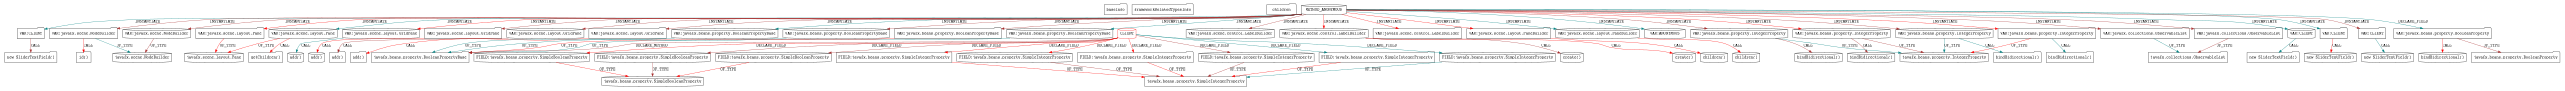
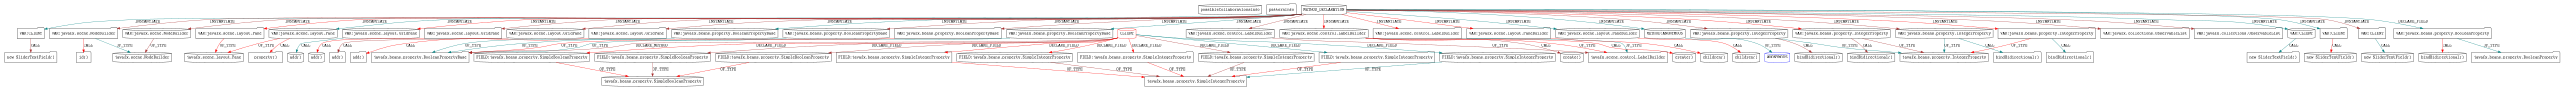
(1116, 10) -> none
(1163, 10) -> none
none -> (1230, 10)
(1282, 10) -> (1282, 10)
(1324, 10) -> (1324, 10)
(1665, 34) -> (1665, 34)
(2478, 45) -> (2478, 45)
(266, 57) -> (266, 57)
none -> (1628, 57)
none -> (1777, 57)
(2188, 57) -> none
